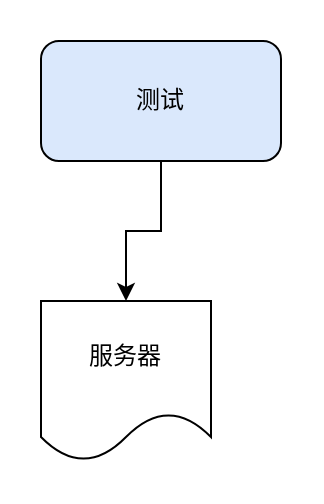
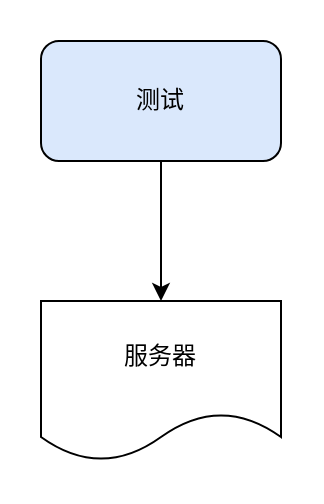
(126, 381) -> (161, 381)
